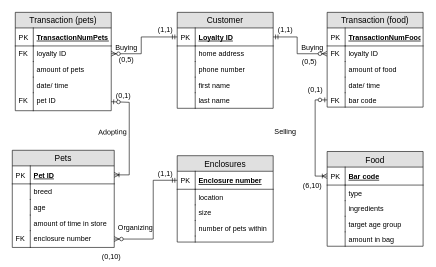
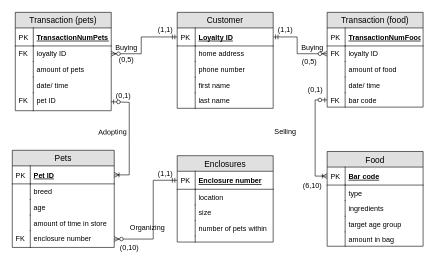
(135, 228) -> (147, 228)
(111, 257) -> (129, 248)
